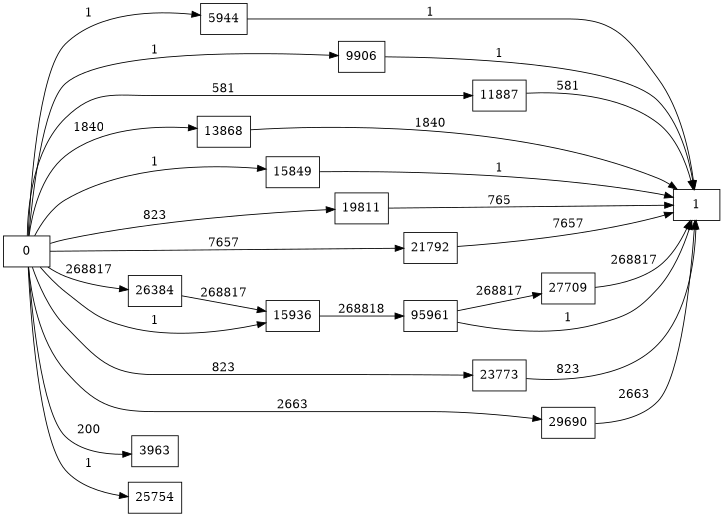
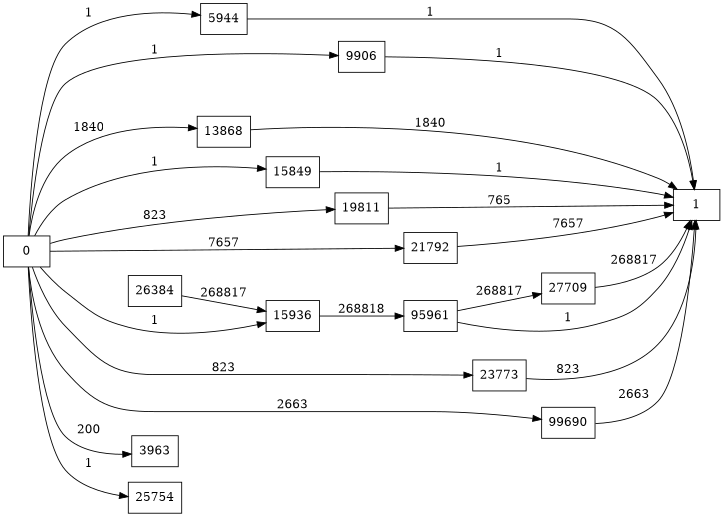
(499, 96) -> none
(82, 282) -> none
(568, 423) -> (568, 423)
